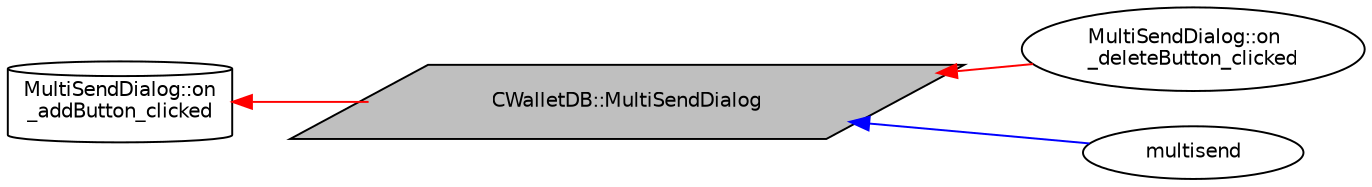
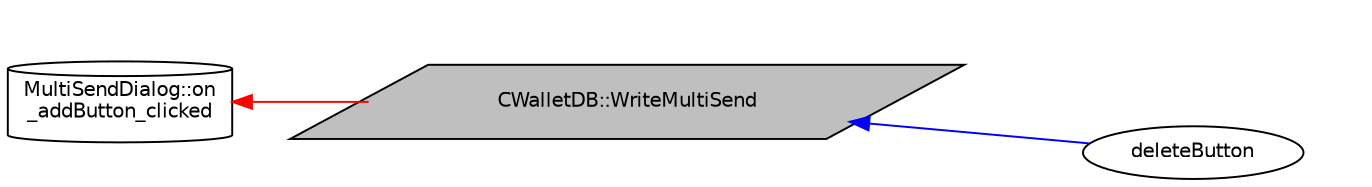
(1193, 49) -> none
(627, 102) -> (627, 102)
(1193, 153) -> (1193, 153)
